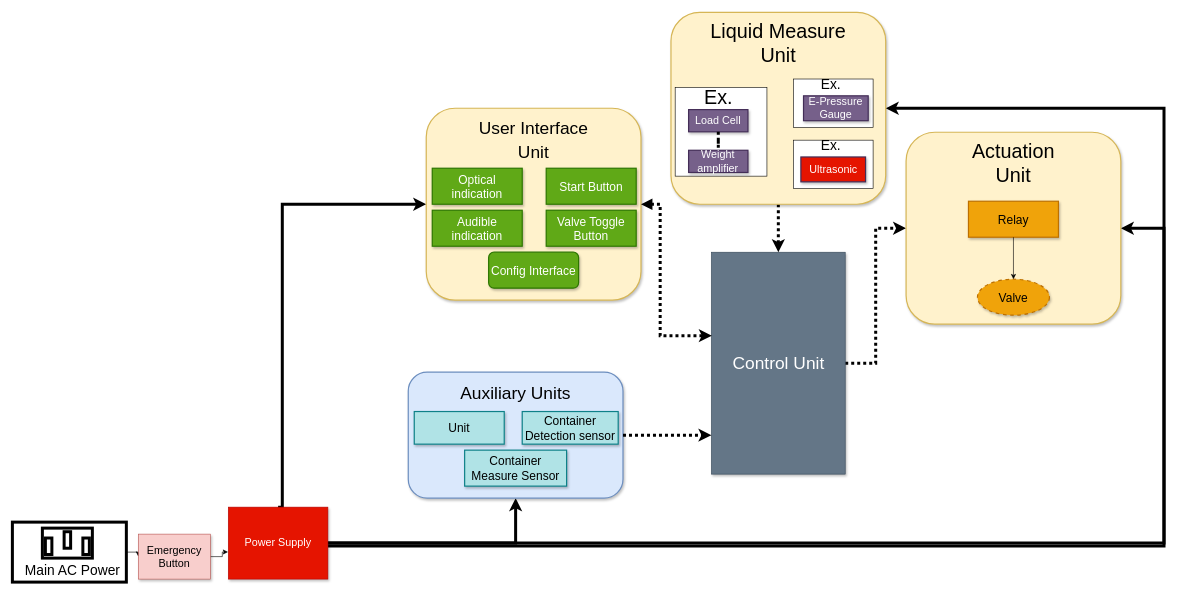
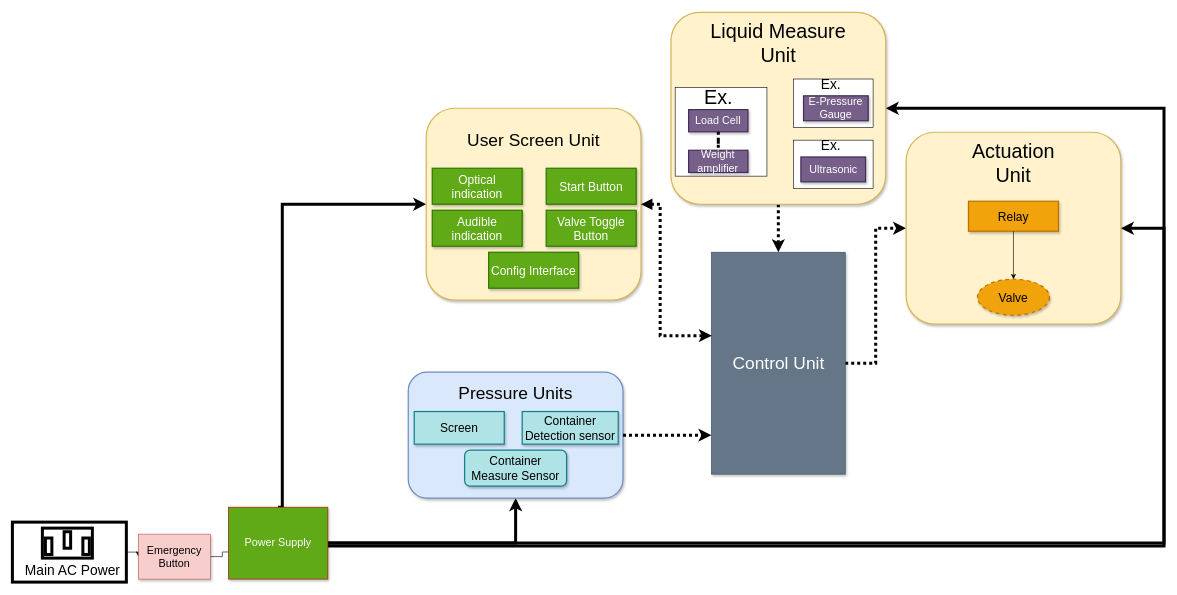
(534, 139) -> (534, 139)
(833, 169) -> (833, 169)
(1014, 219) -> (1014, 216)
(534, 270) -> (534, 270)
(516, 392) -> (516, 392)
(459, 428) -> (459, 428)
(516, 468) -> (516, 468)
(278, 543) -> (278, 543)
(222, 553) -> (223, 552)
